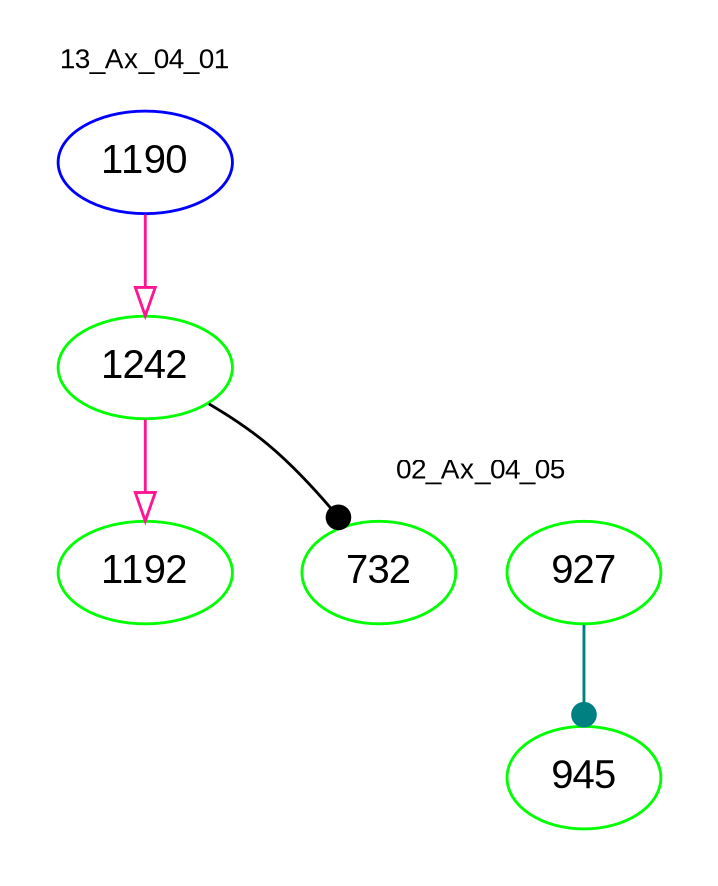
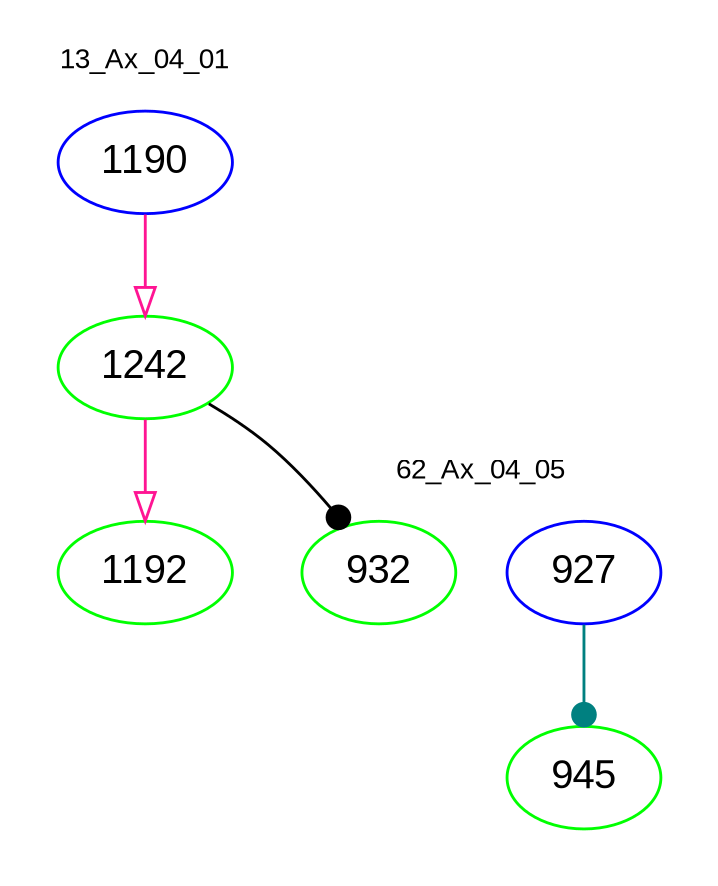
(481, 471) -> (481, 471)
(379, 573) -> (379, 573)
(584, 573) -> (584, 573)
